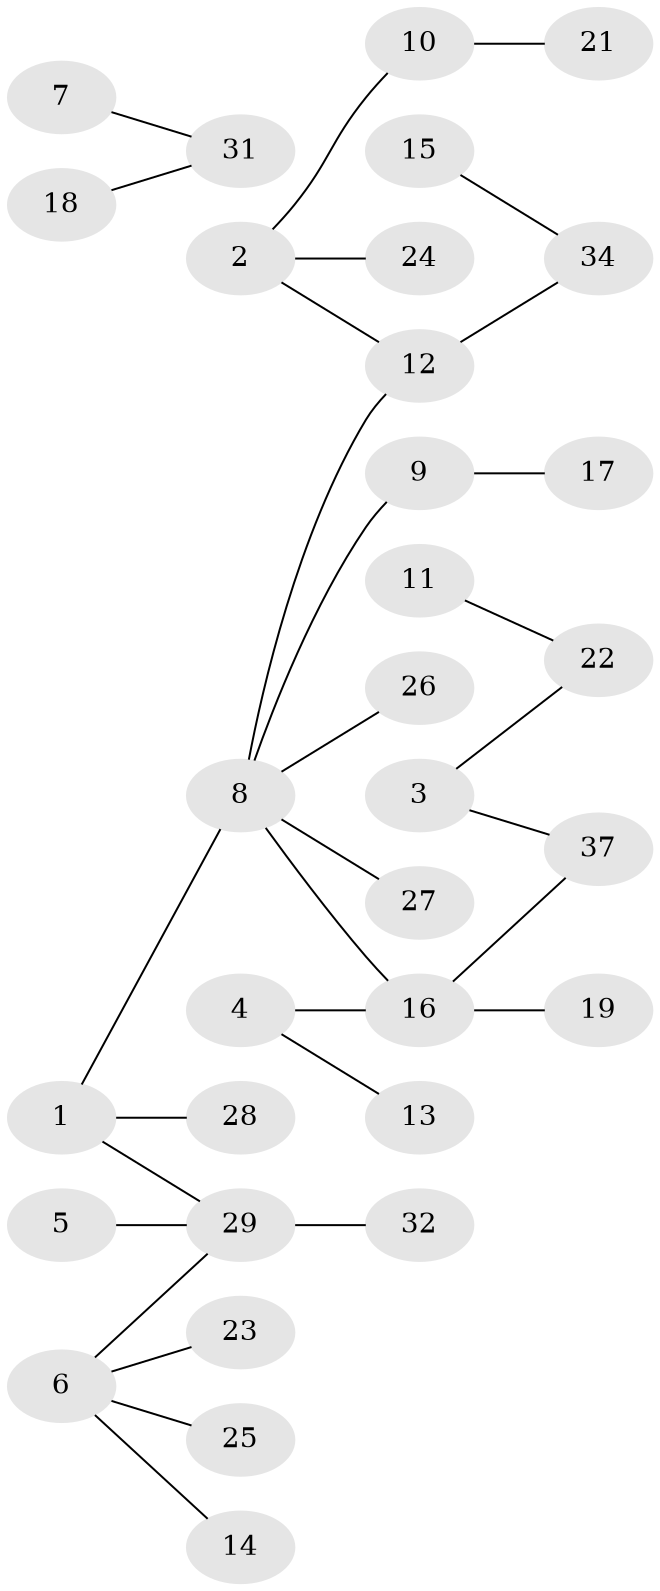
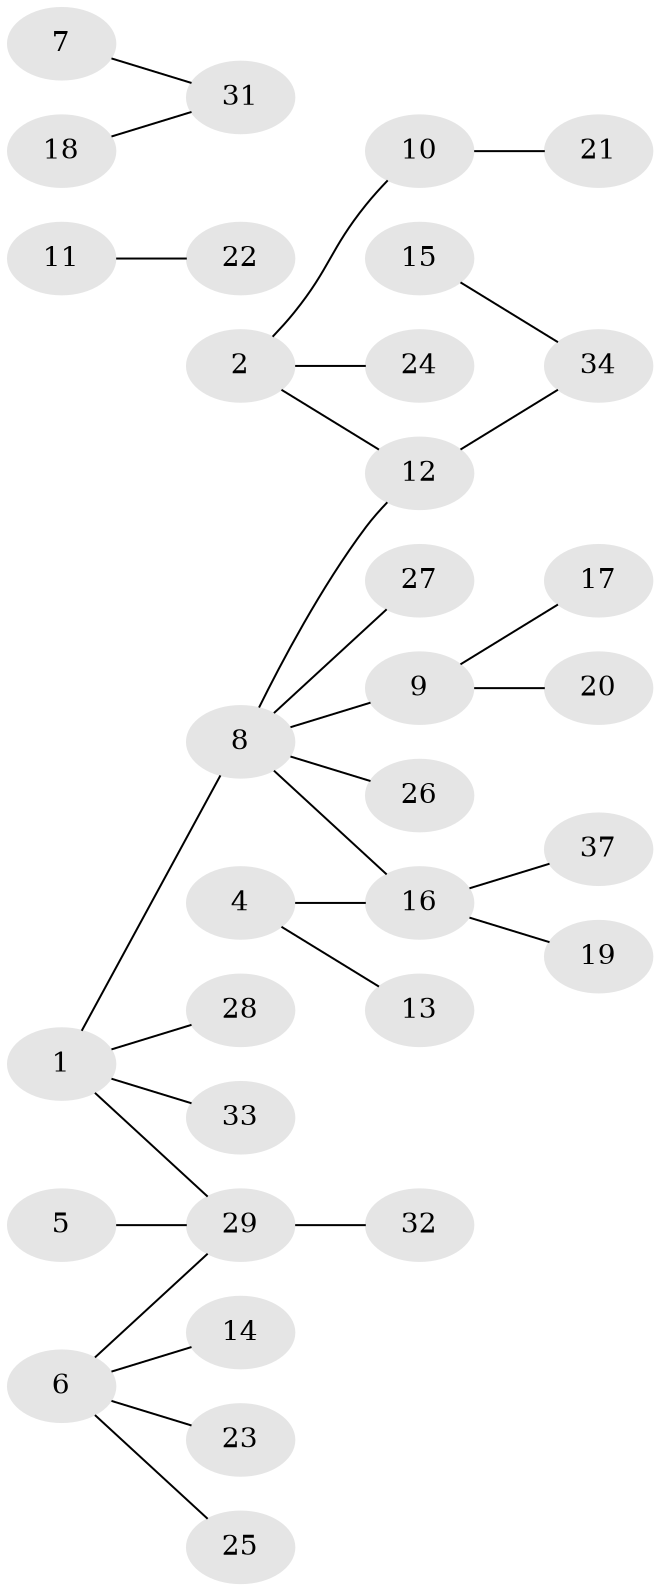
none -> (599, 688)
(420, 796) -> none
none -> (241, 1118)
